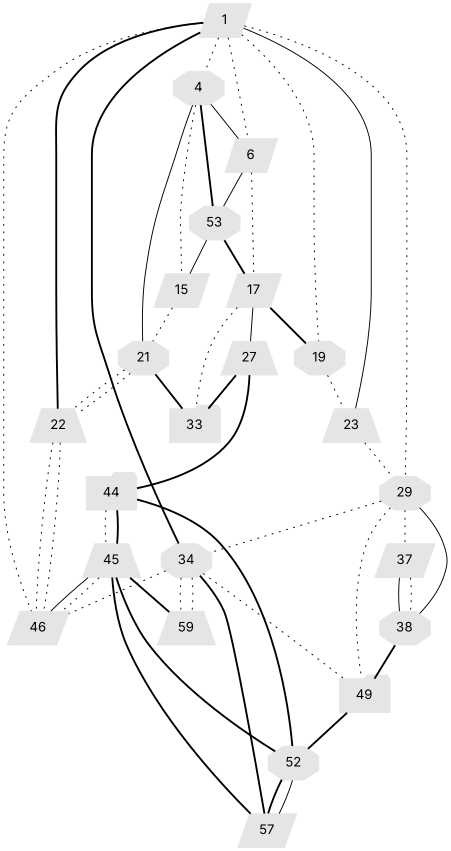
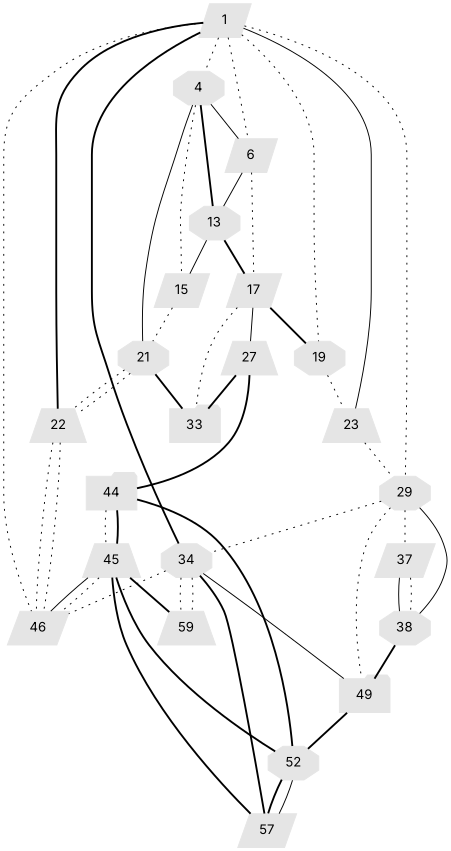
(215, 223) -> (215, 223)
(274, 625) -> (274, 625)
